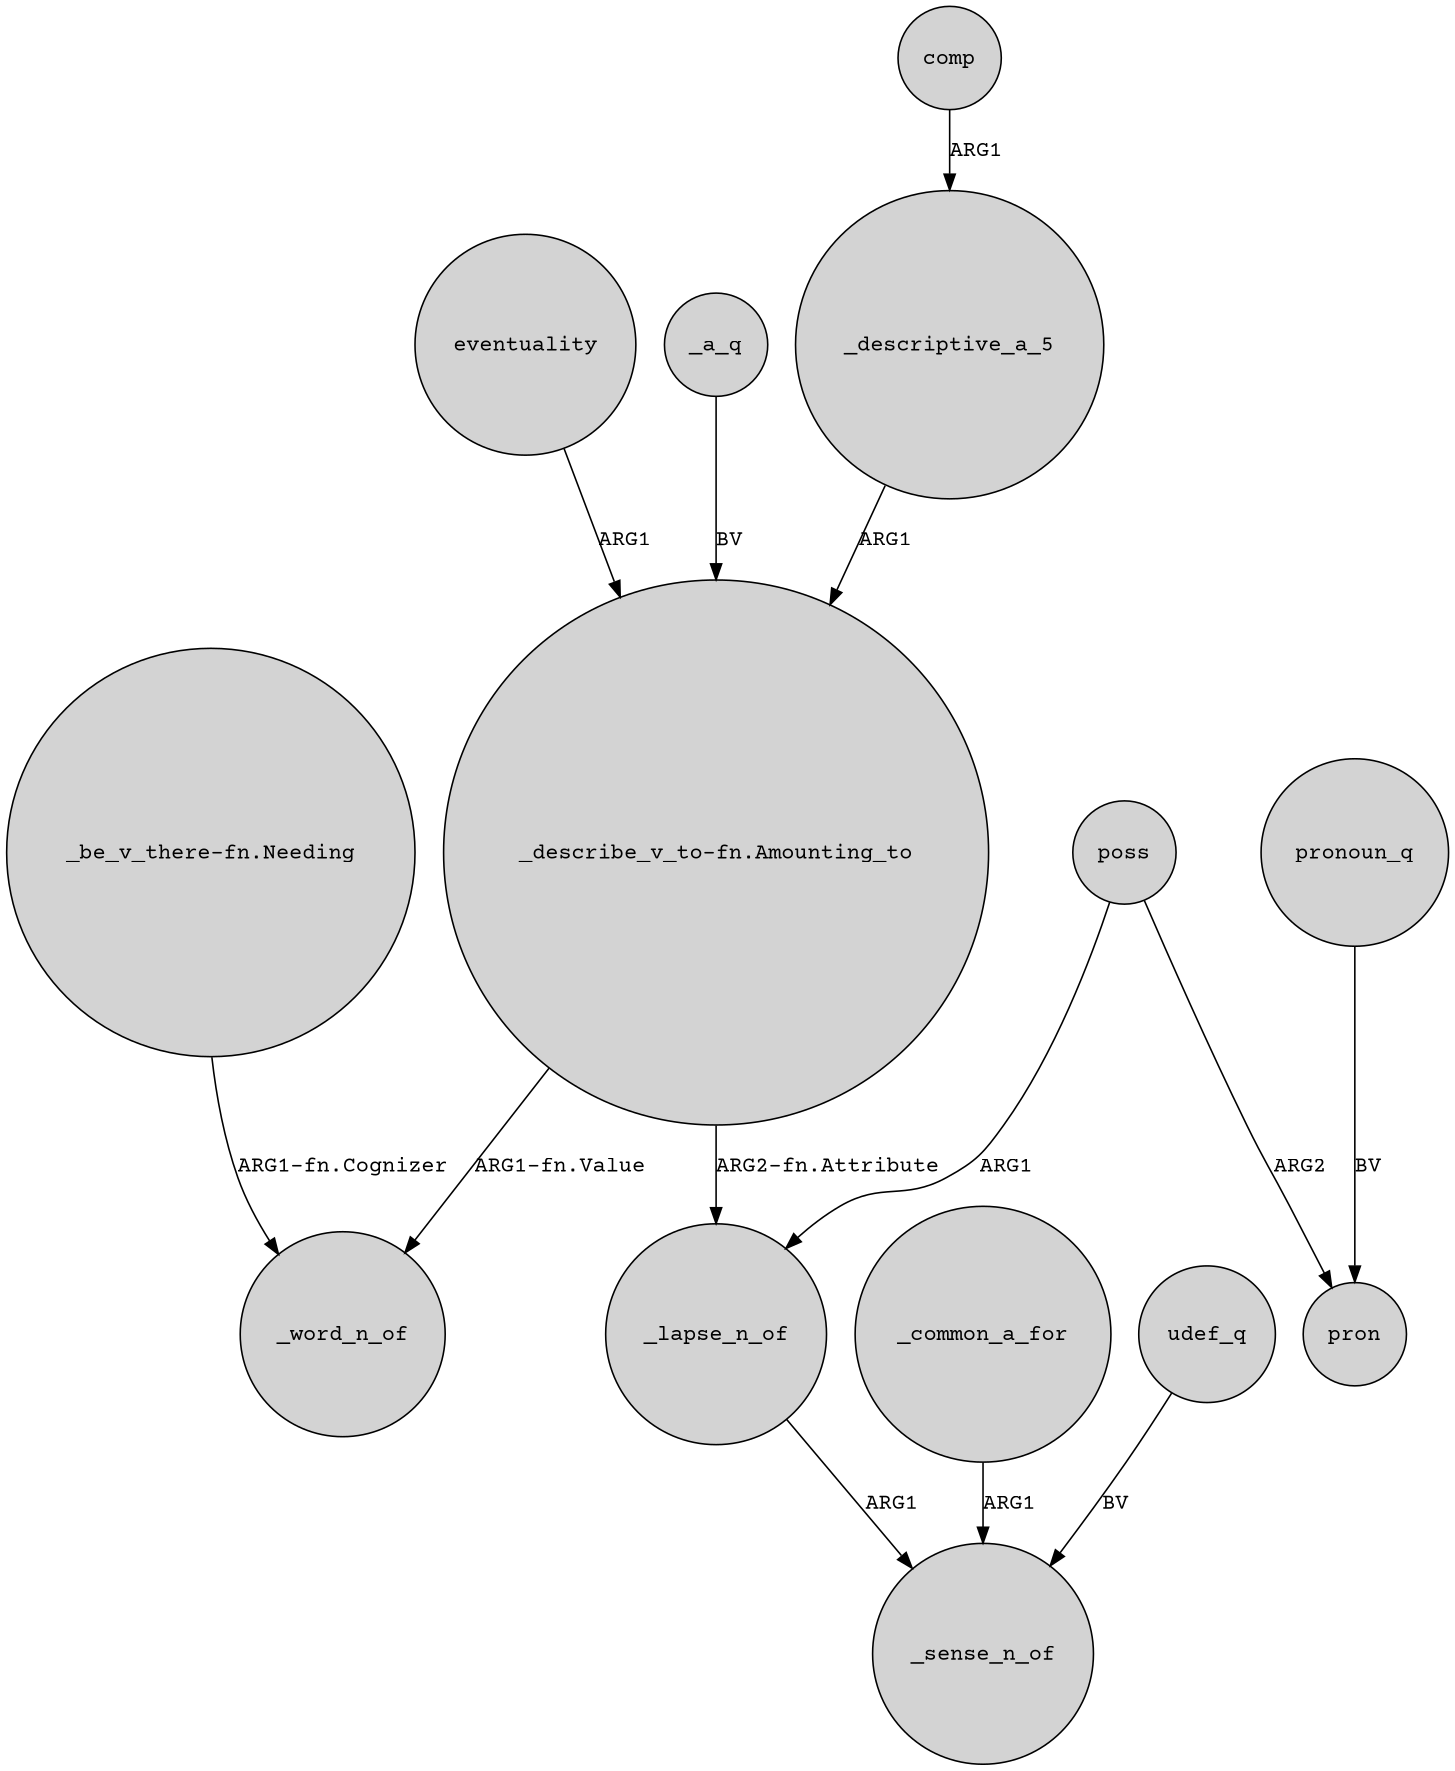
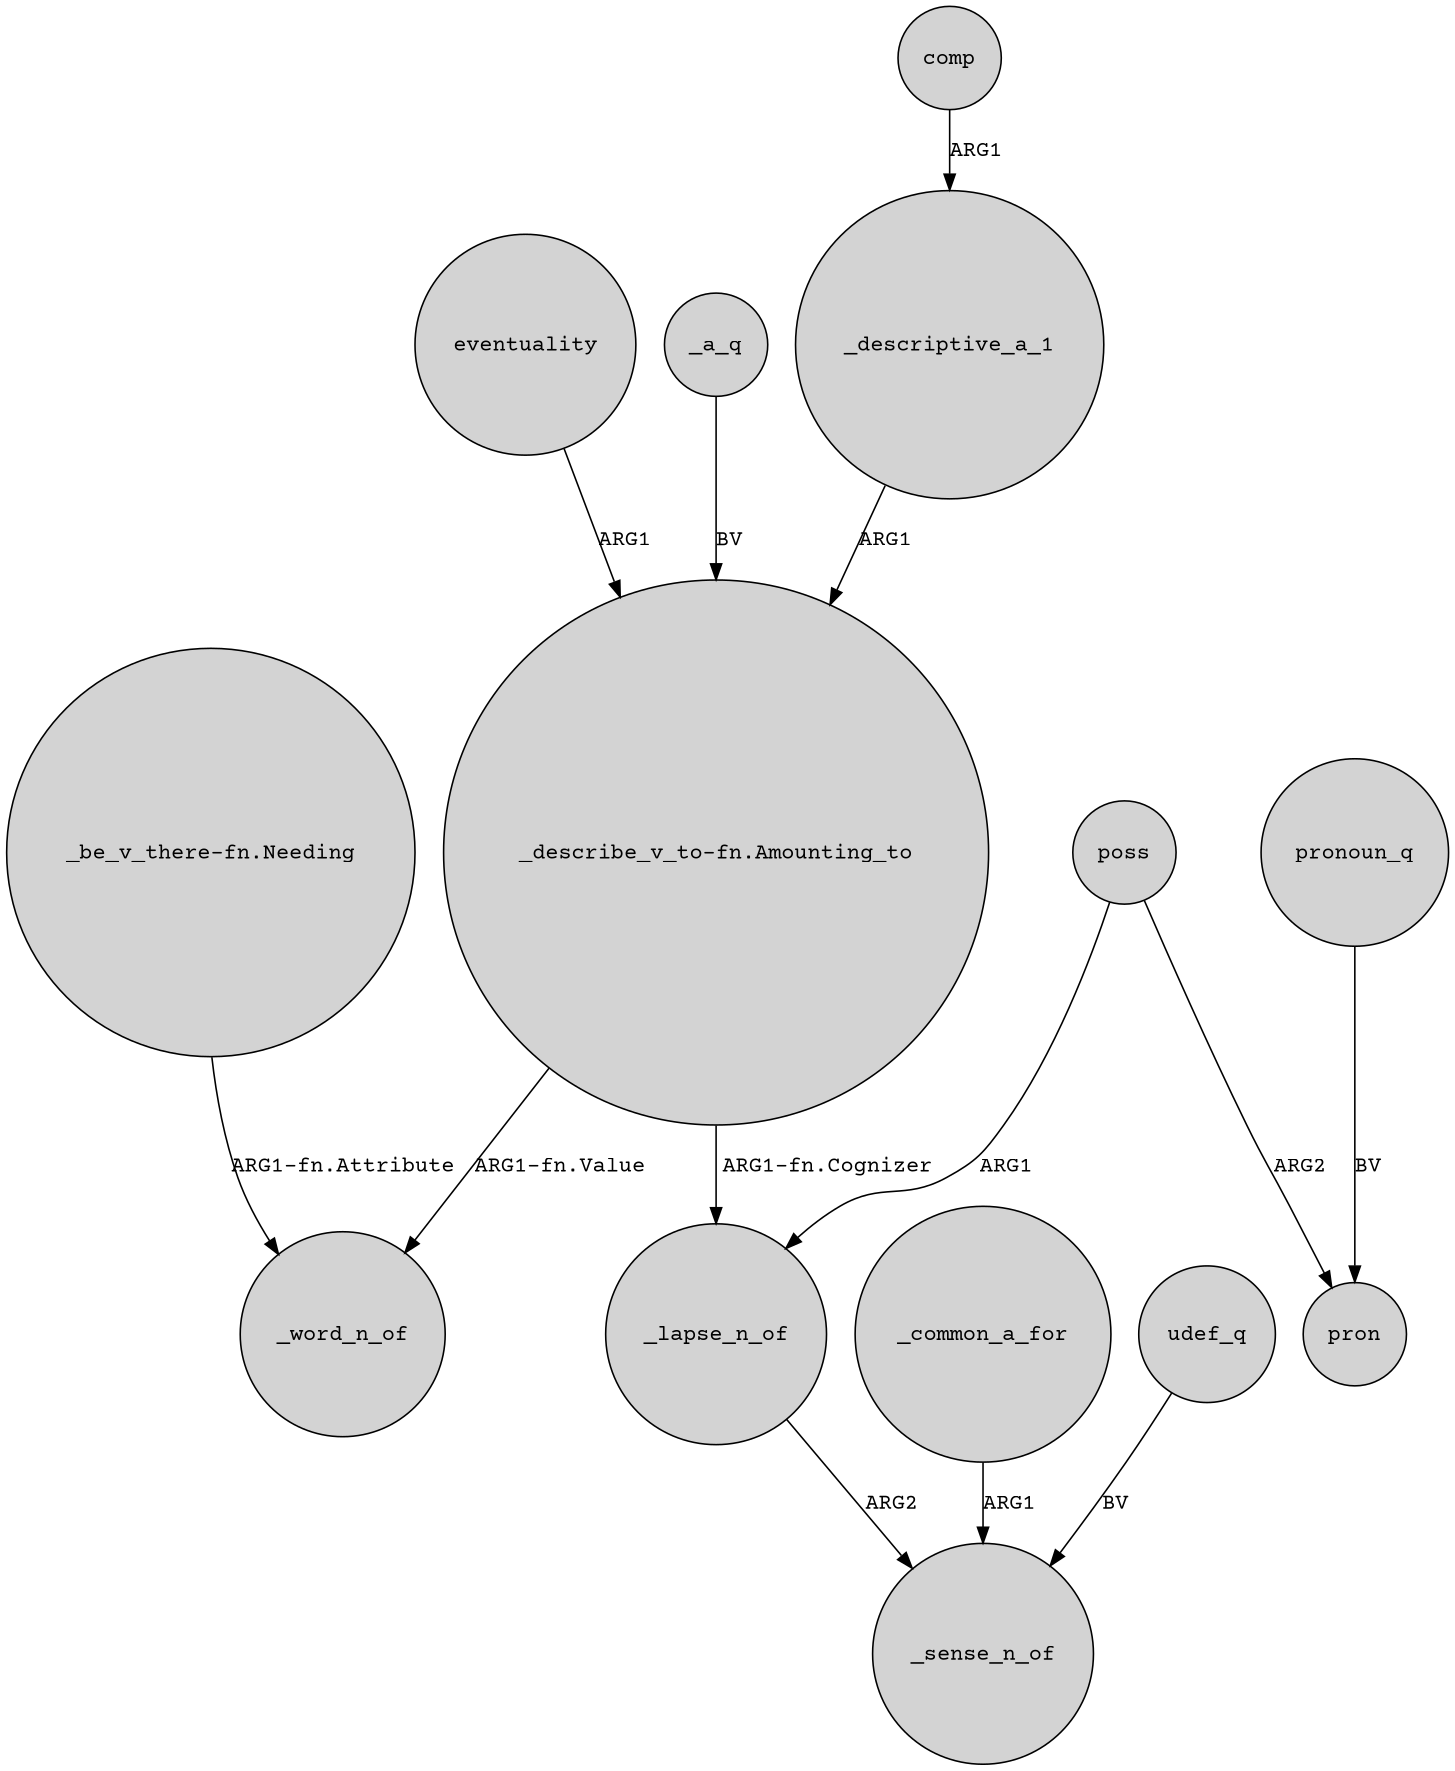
(950, 345) -> (950, 345)
(344, 1166) -> (344, 1166)
(828, 1166) -> (828, 1166)
(892, 1503) -> (892, 1503)
